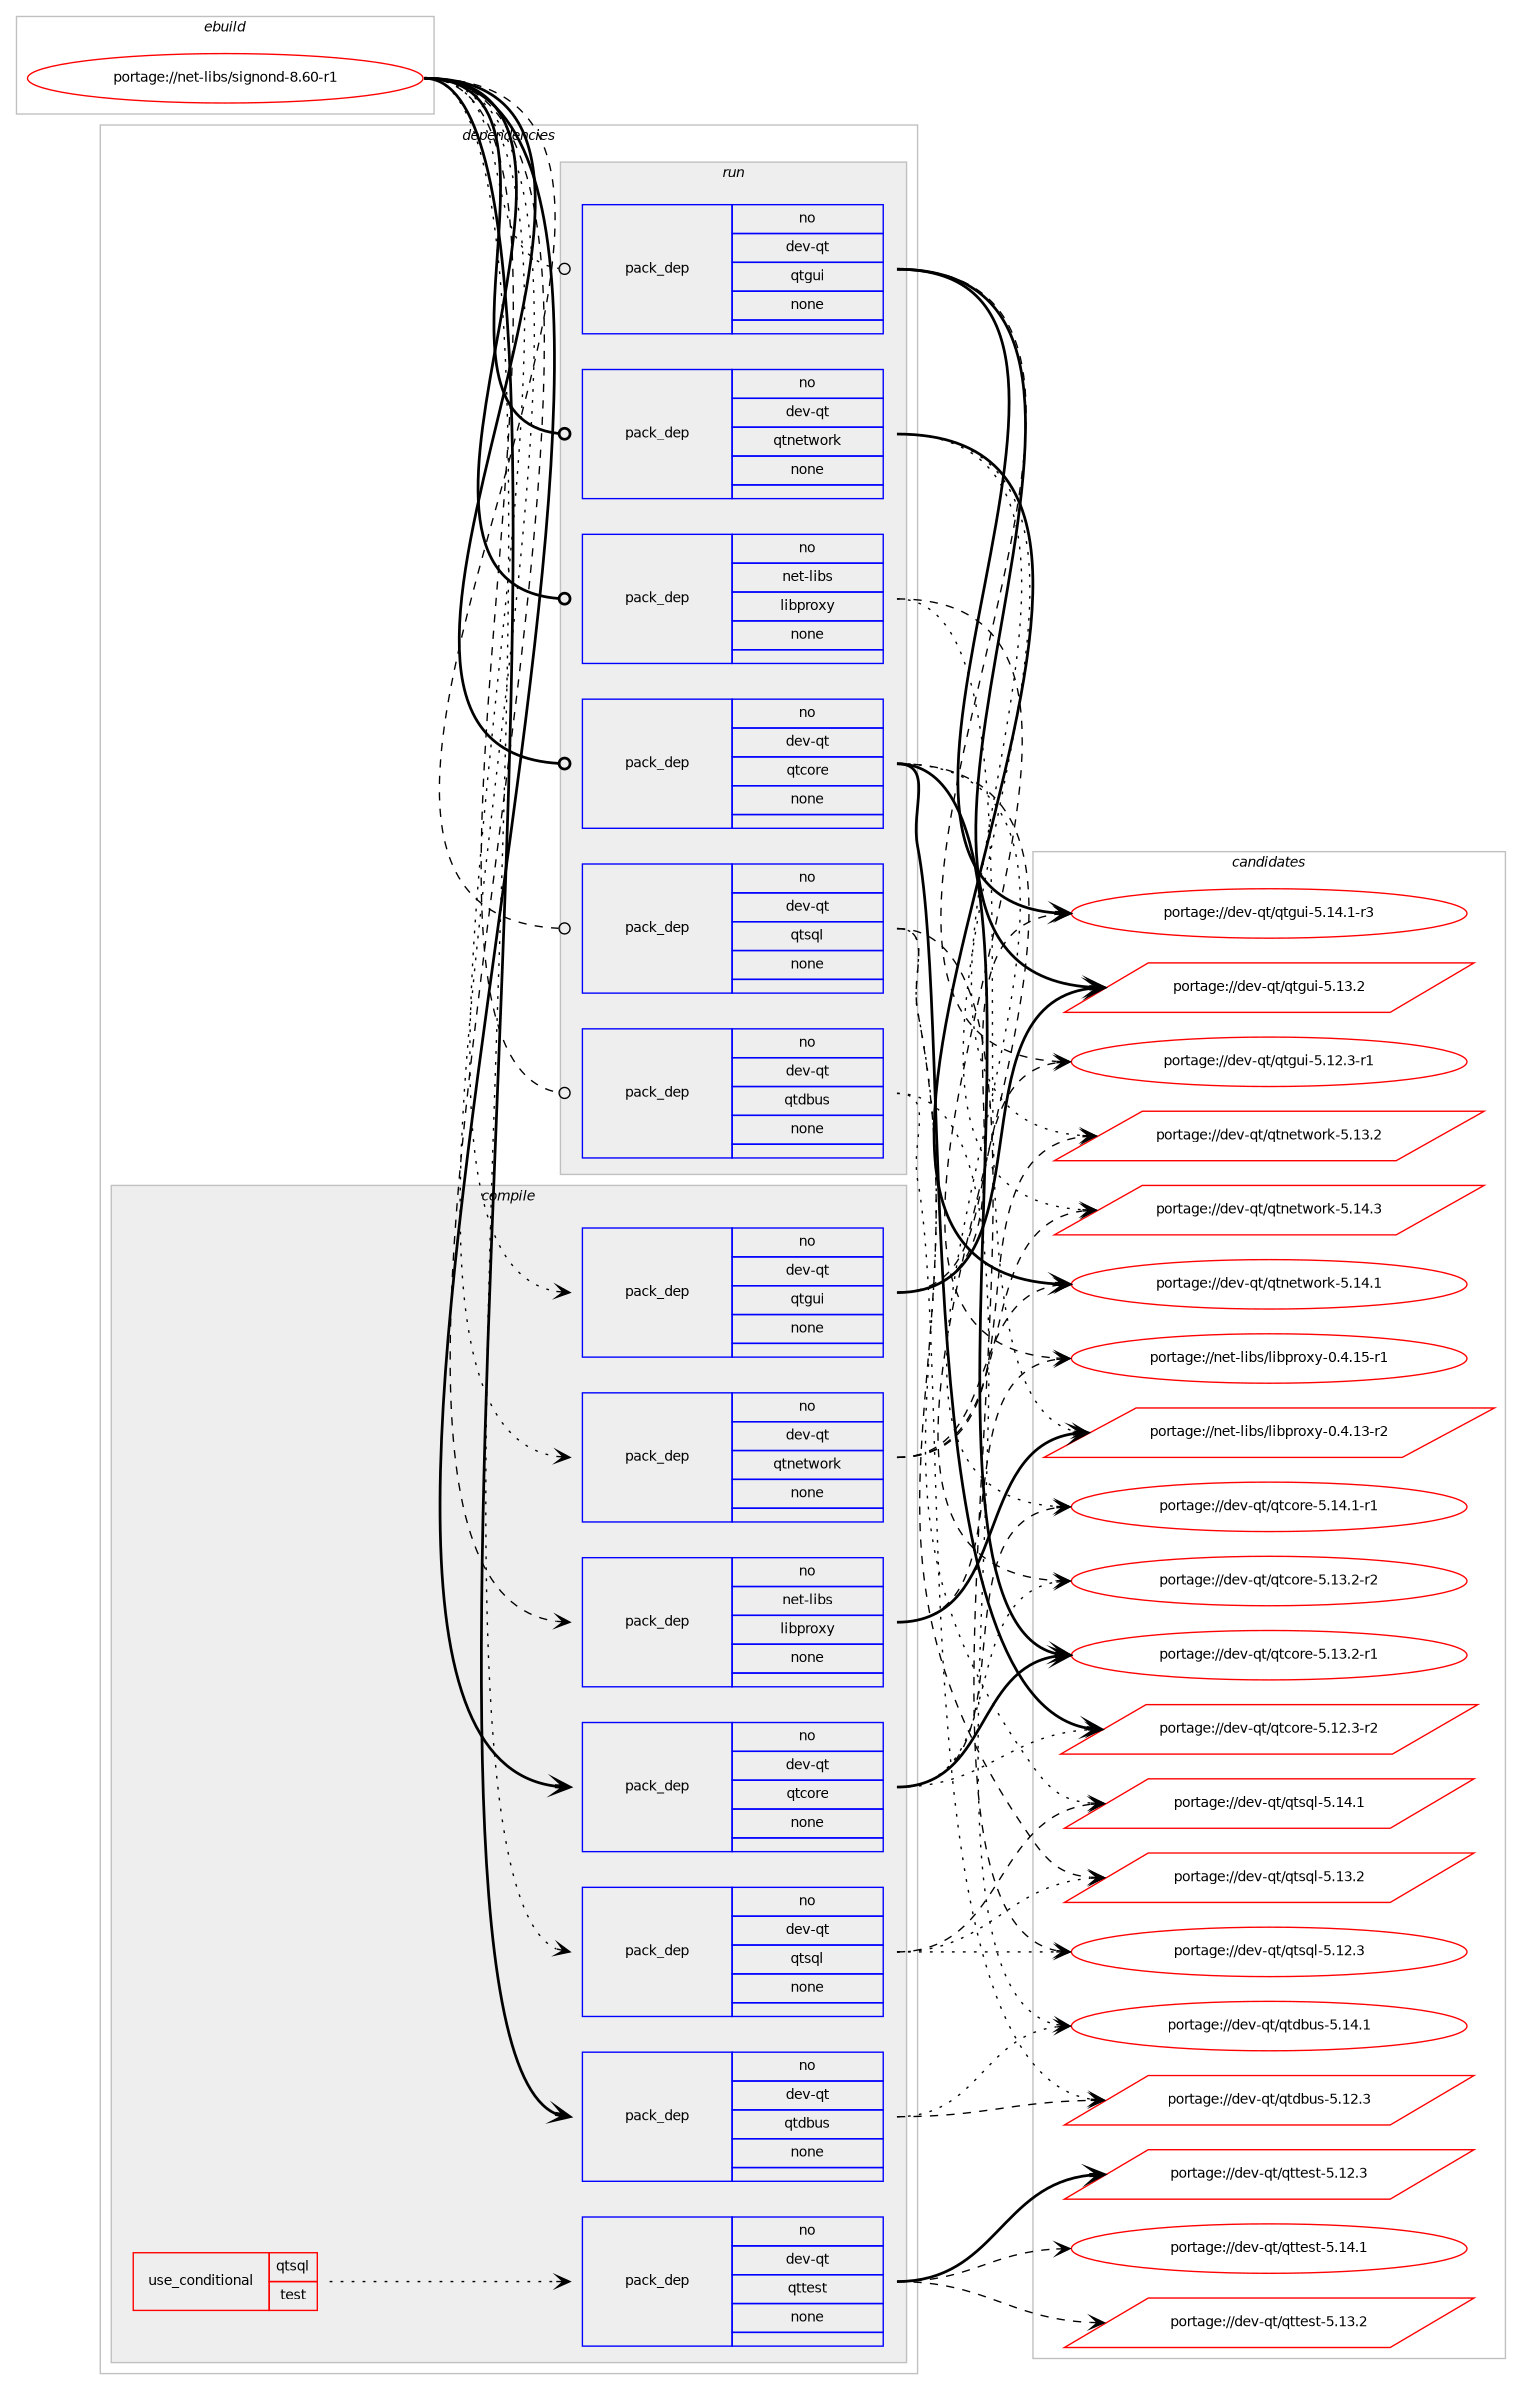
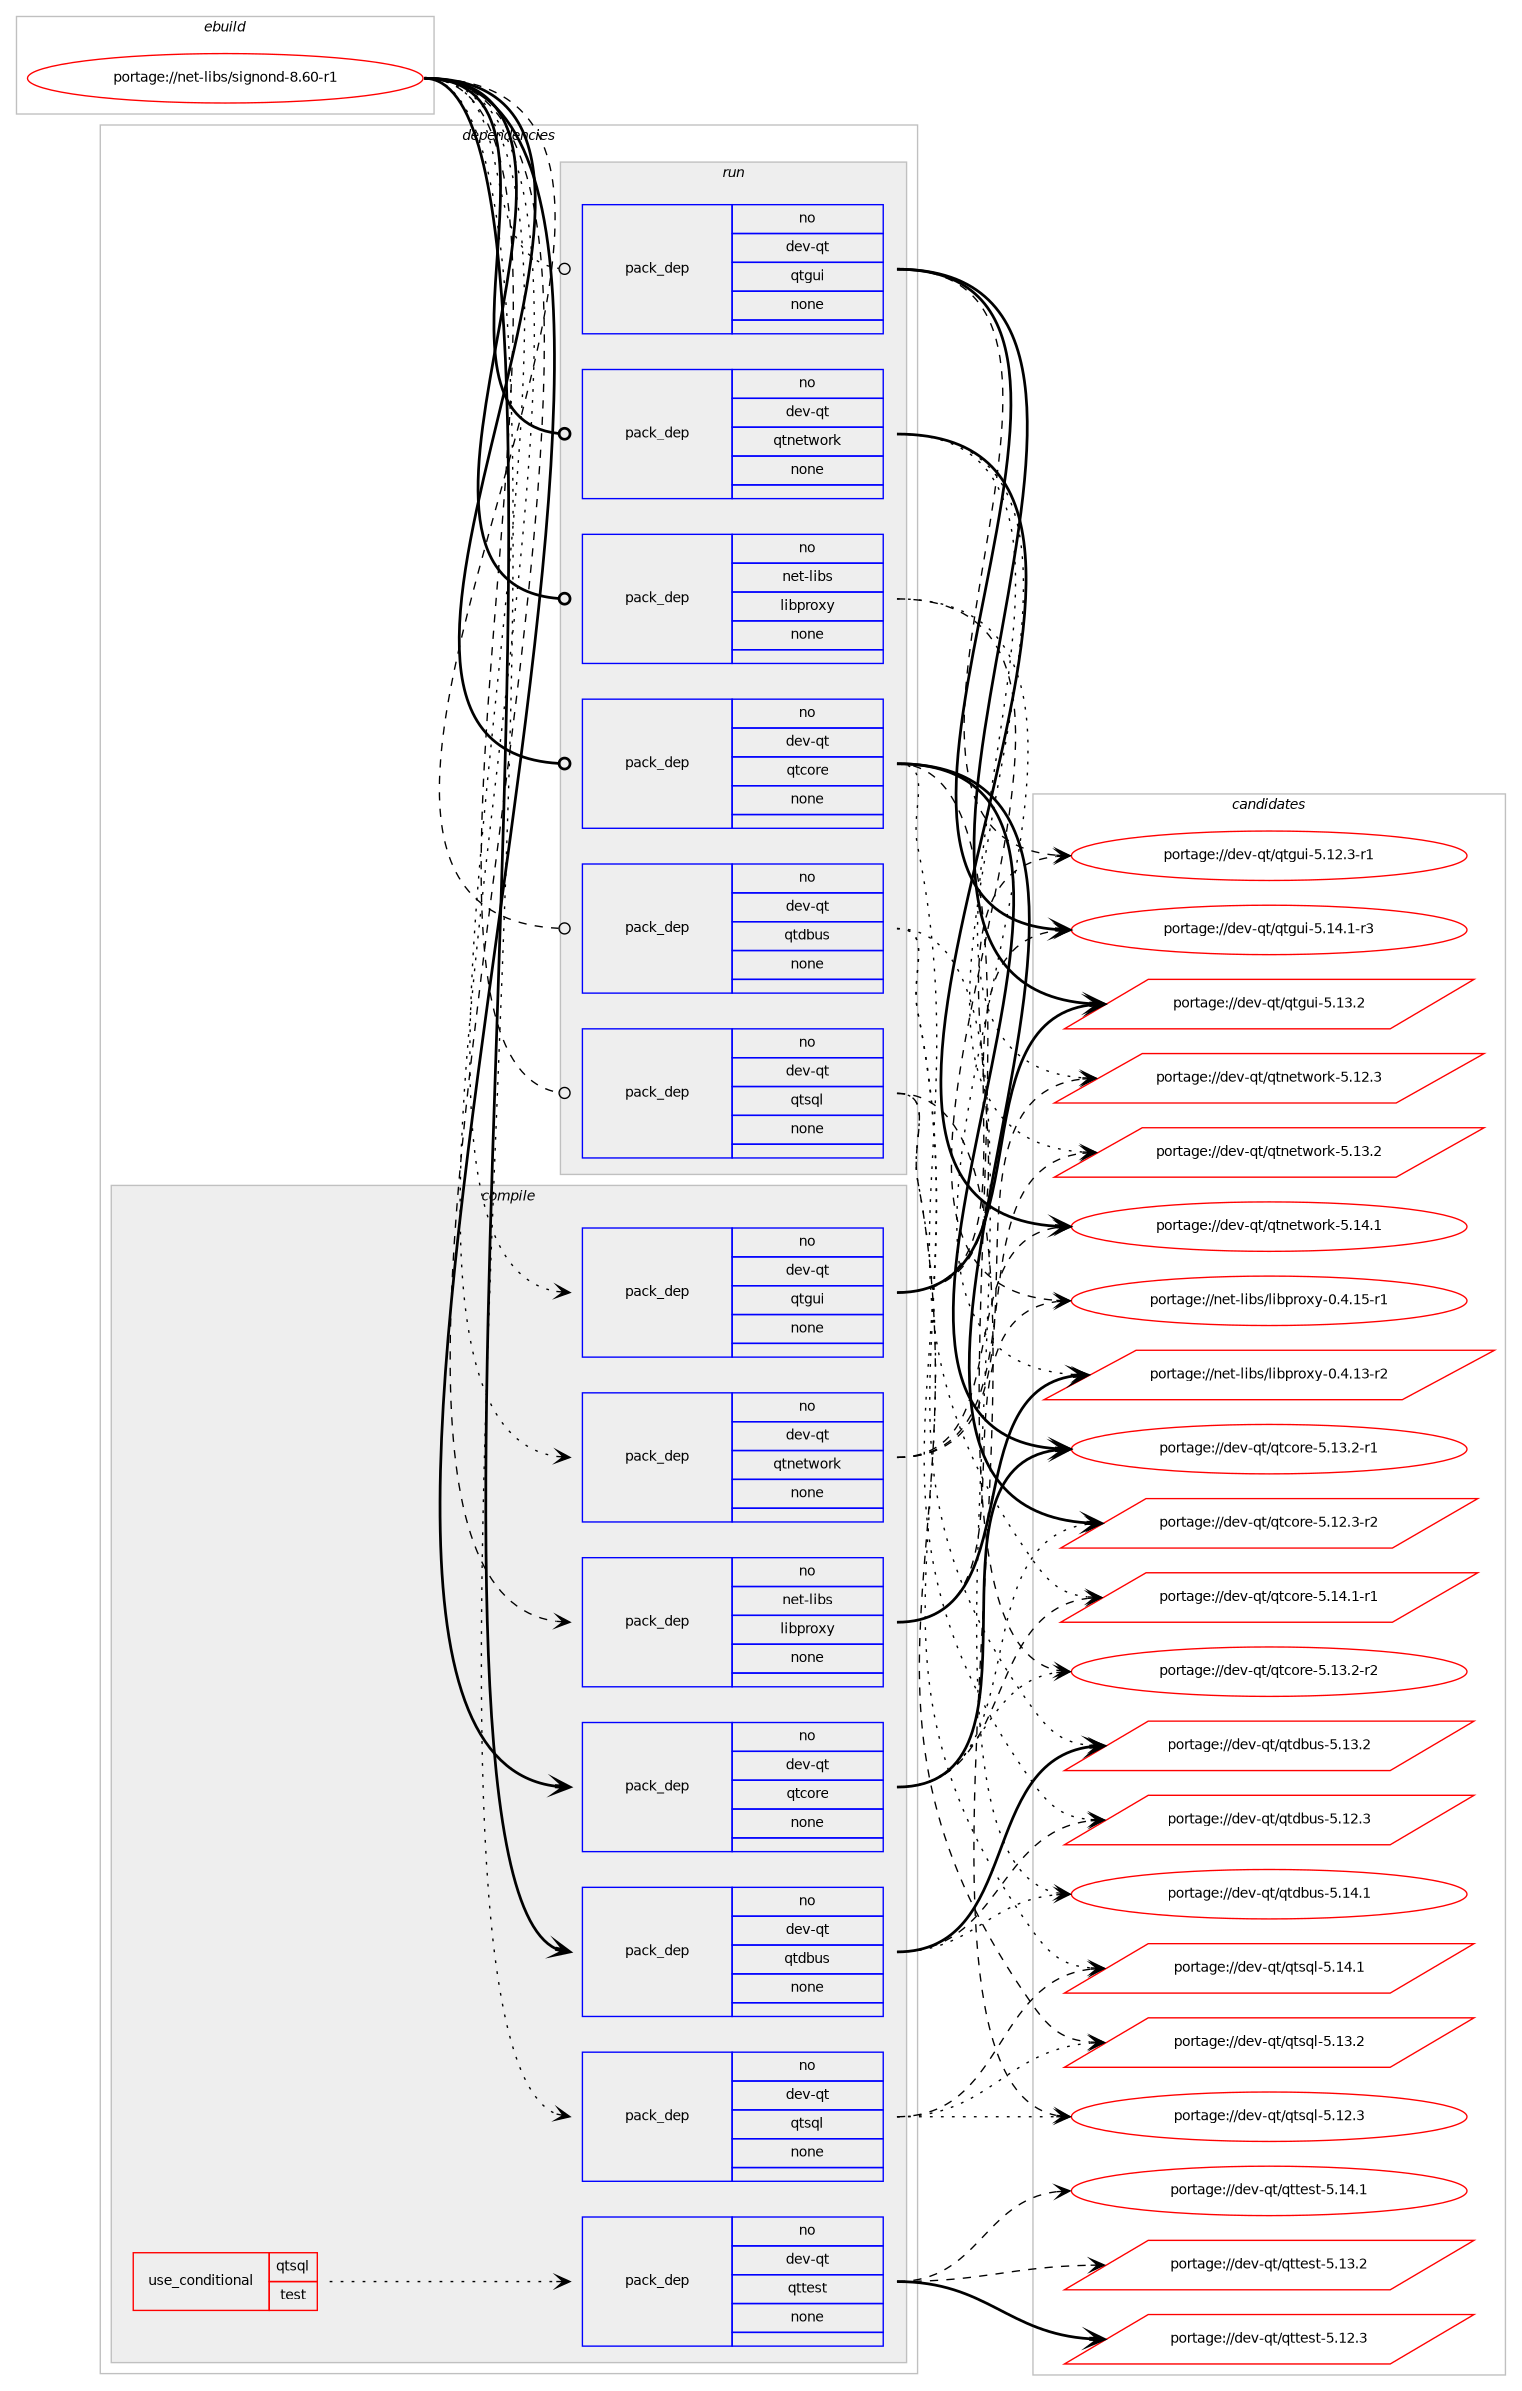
(1269, 1210) -> (1269, 1078)
(1269, 1507) -> (1269, 1598)
none -> (1269, 1746)
